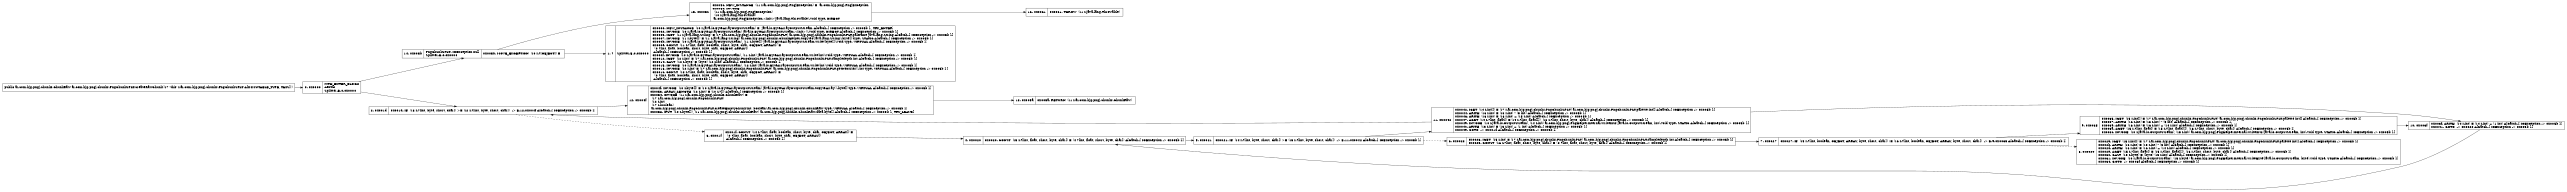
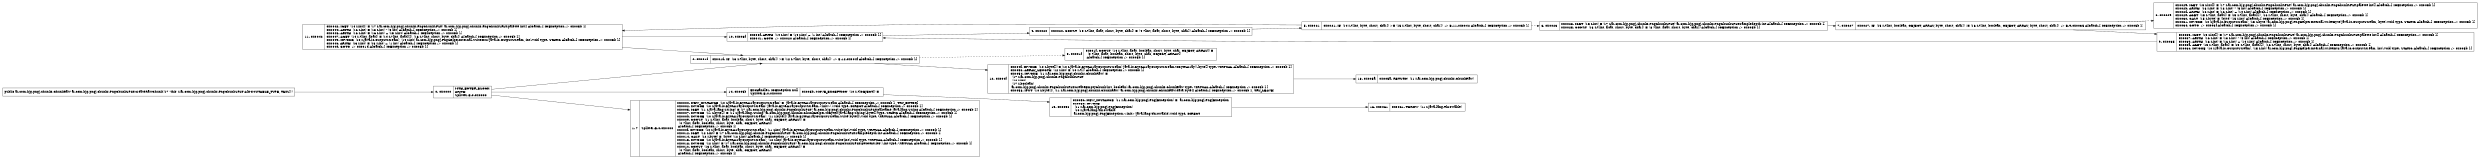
(453, 52) -> (774, 90)
(584, 54) -> (560, 102)
(909, 138) -> none
